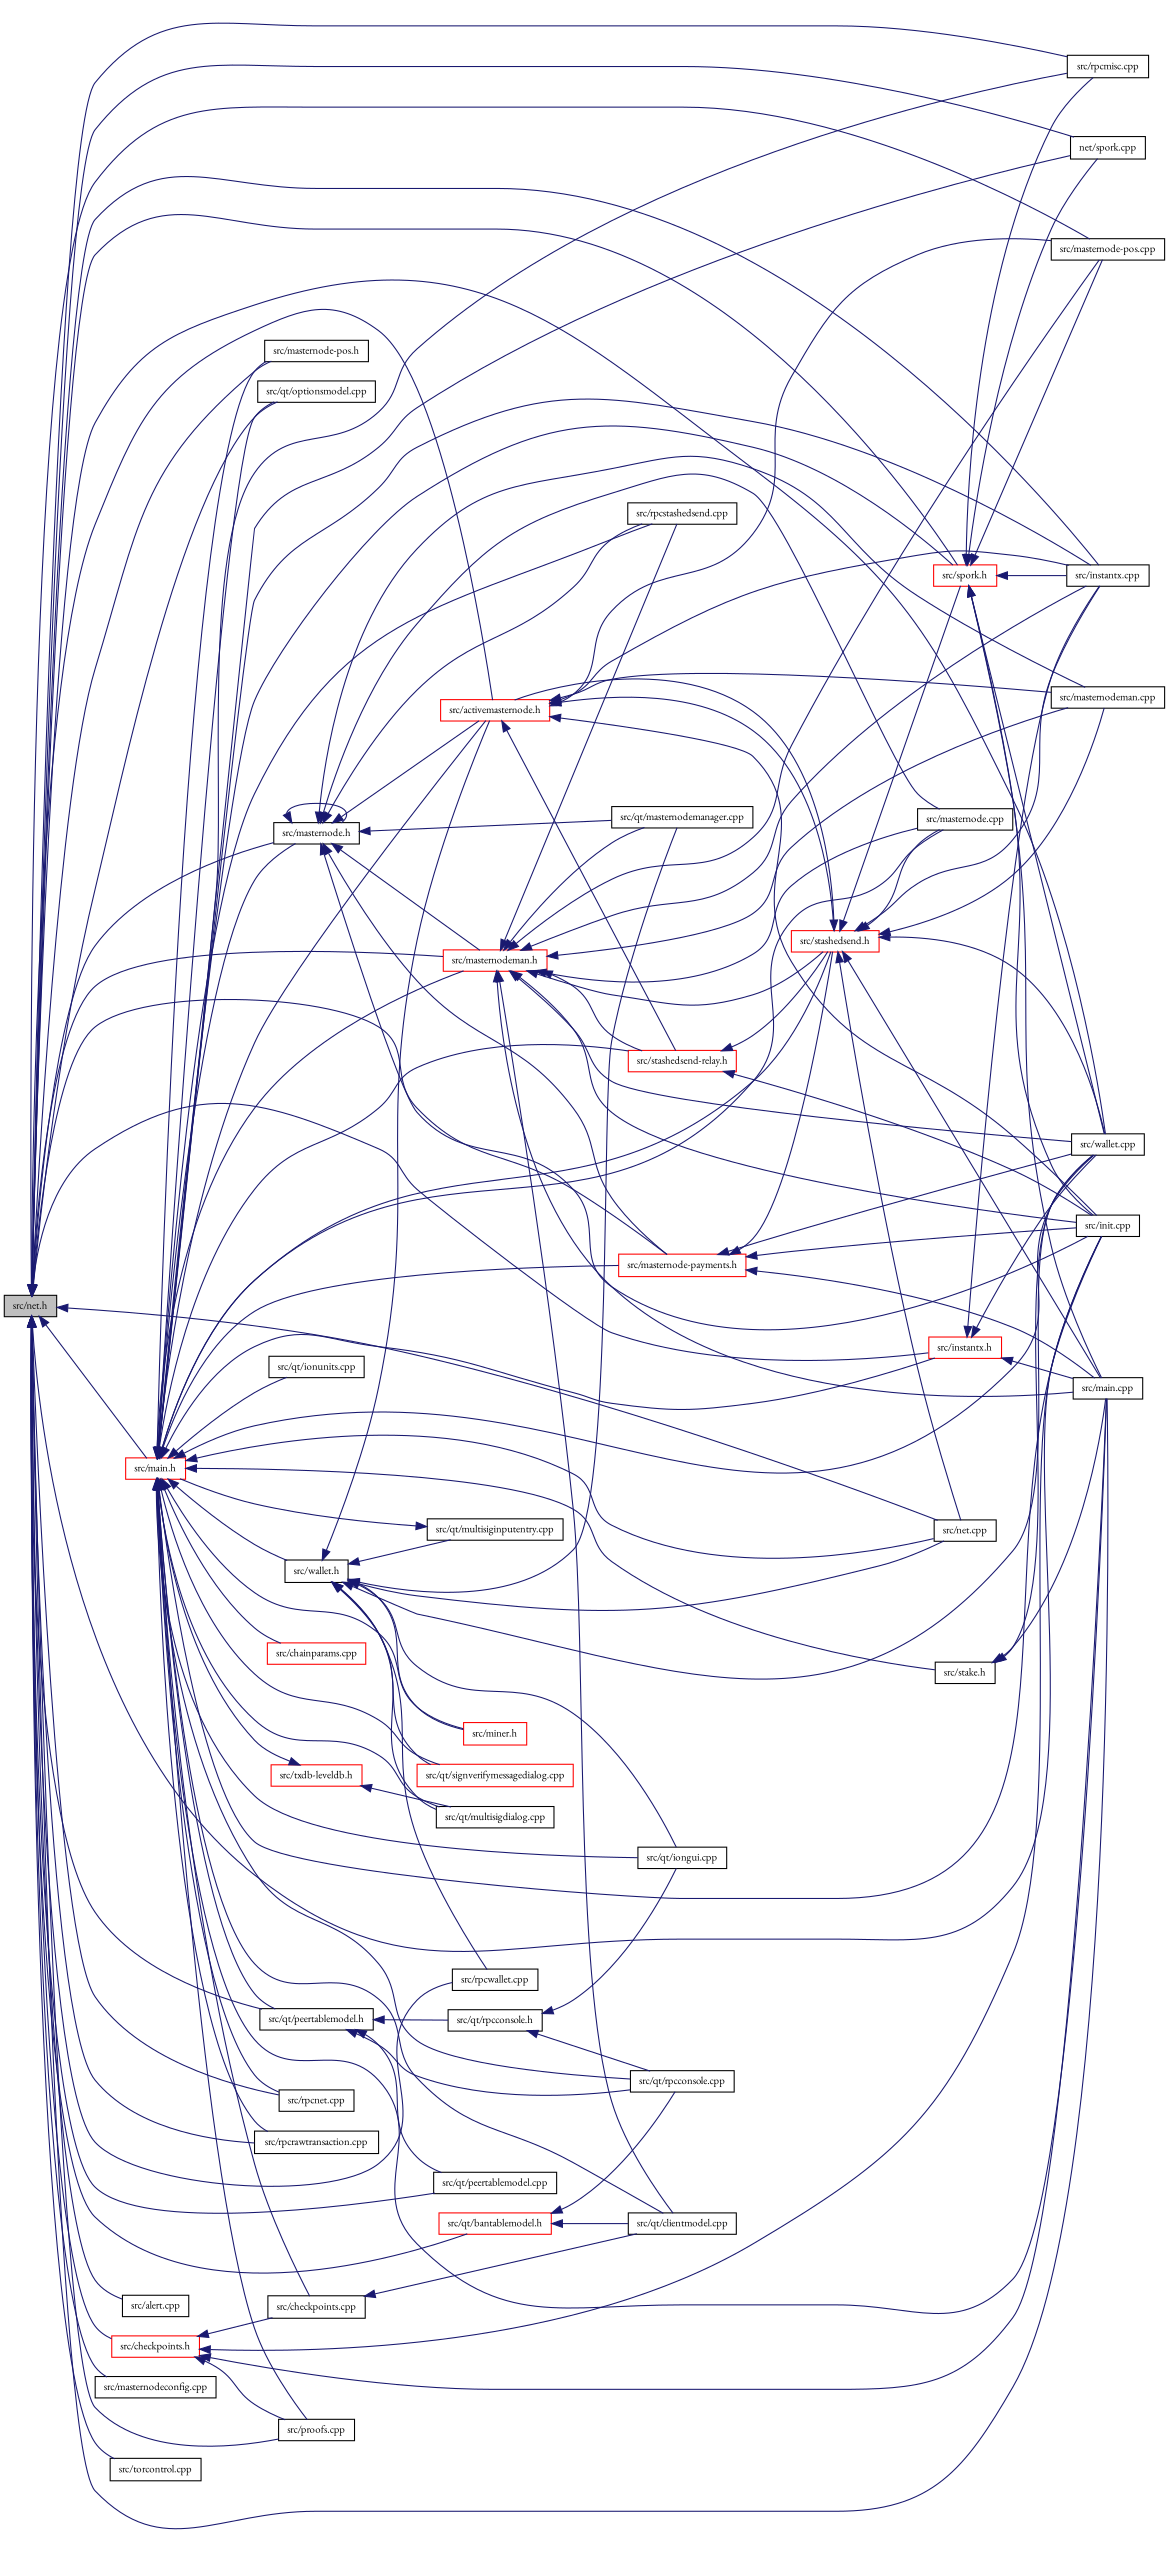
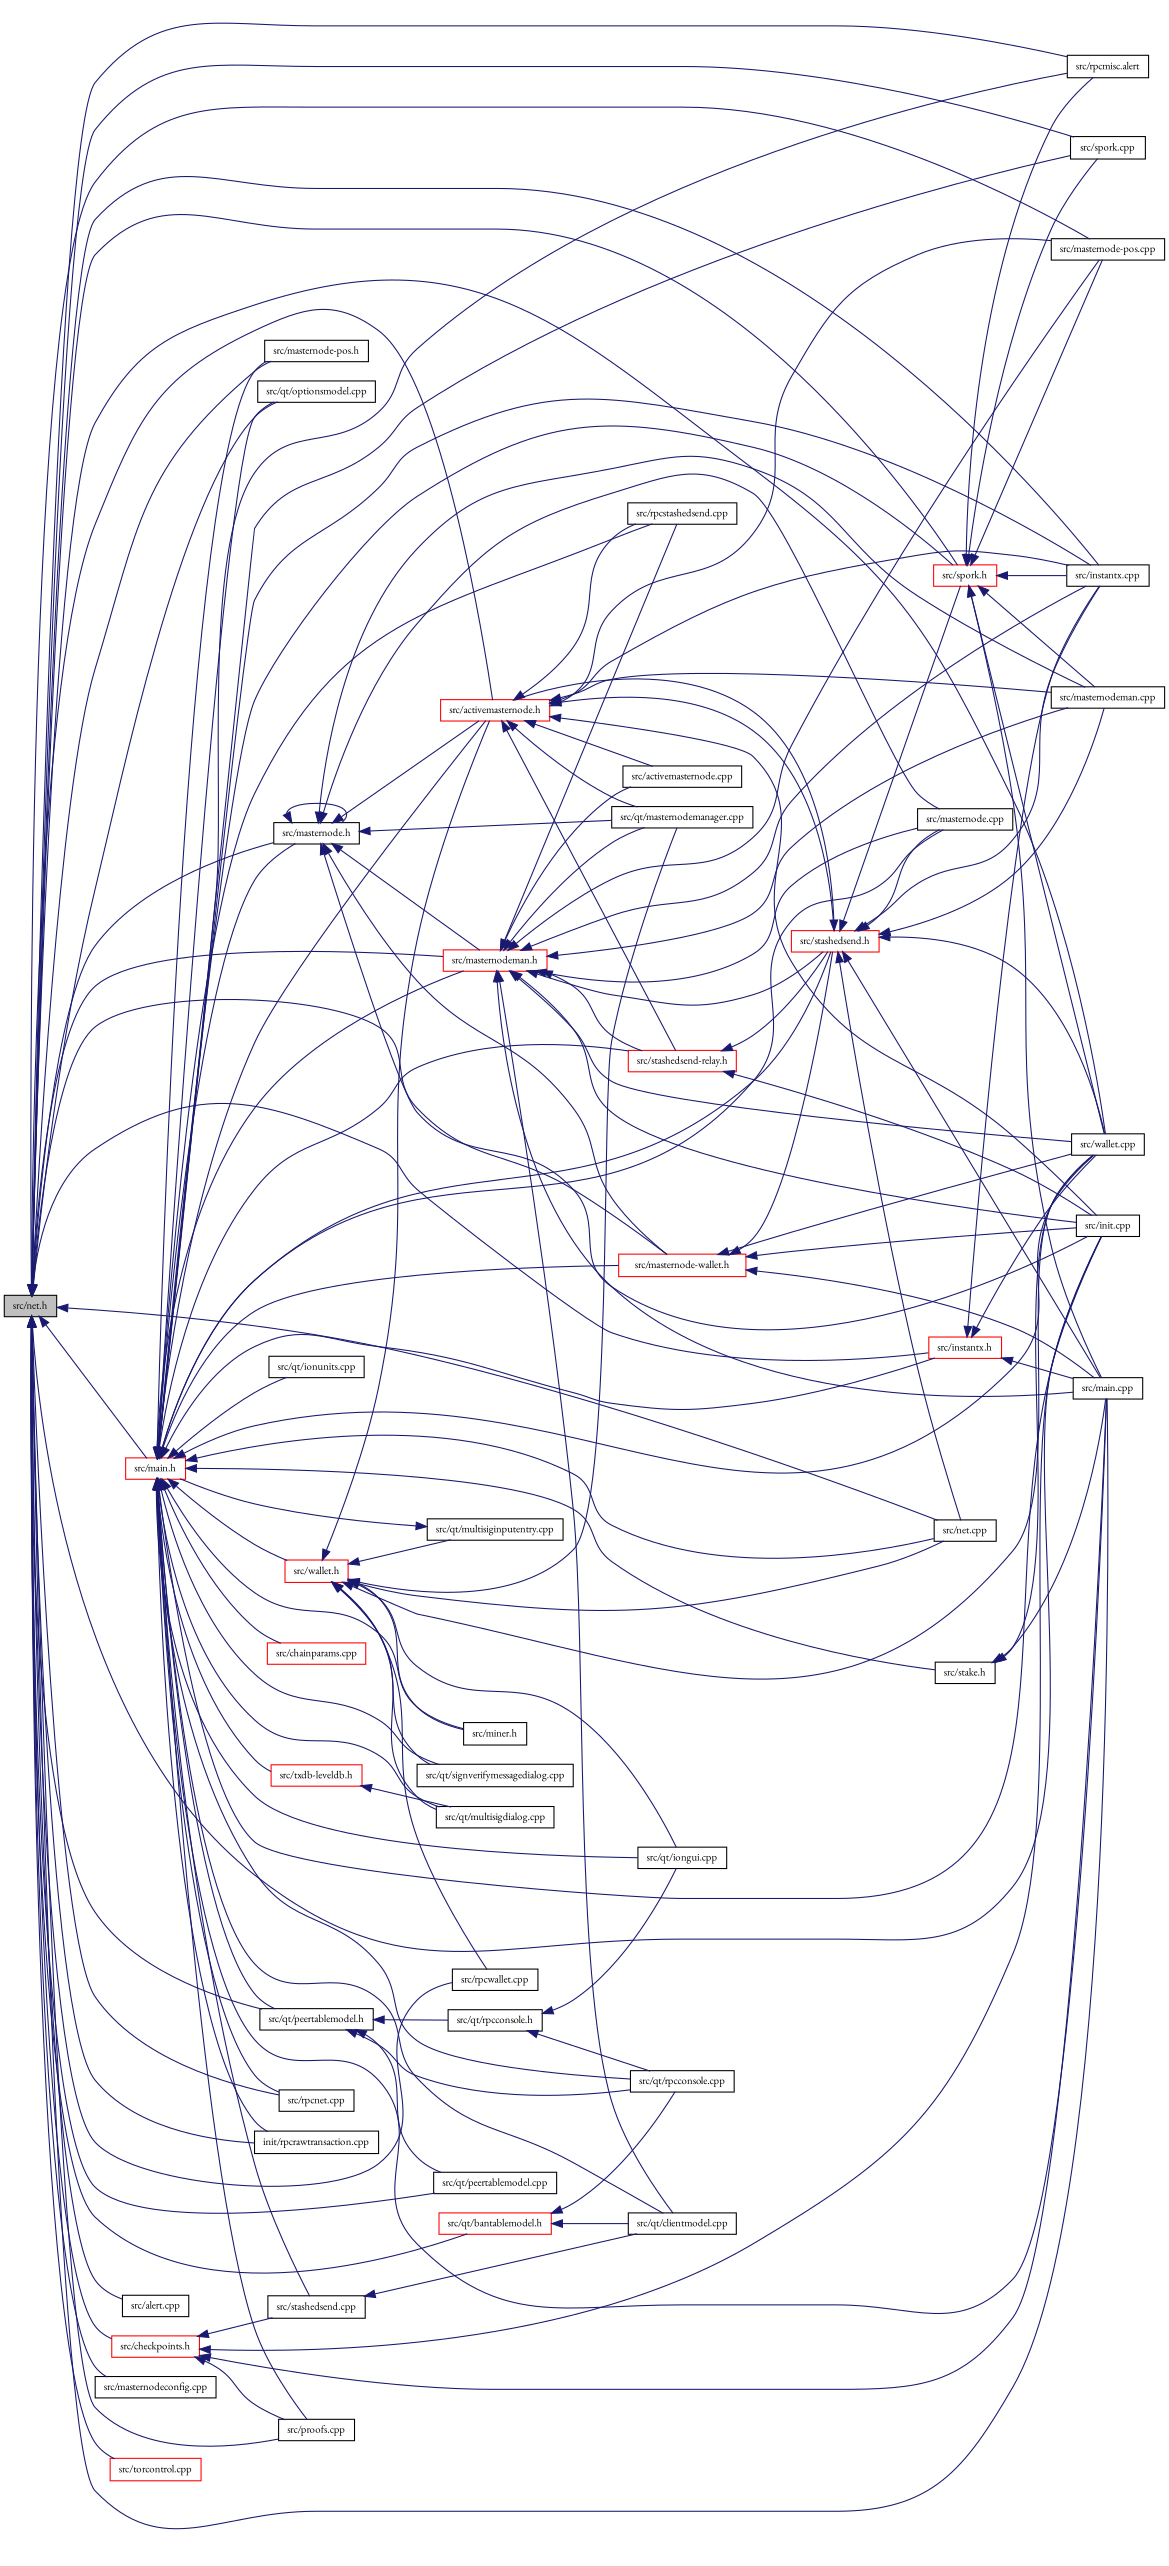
(1108, 67) -> (1108, 67)
(1108, 148) -> (1108, 148)
(470, 651) -> (588, 612)
none -> (567, 769)
none -> (682, 777)
(1018, 946) -> (1041, 640)
(682, 1265) -> (682, 1265)
(317, 1571) -> (317, 1571)
(210, 1674) -> (194, 1657)
(495, 1734) -> (495, 1734)
(495, 1776) -> (495, 1776)
(317, 2142) -> (317, 2142)
(317, 2307) -> (317, 2307)
(156, 2470) -> (156, 2470)
